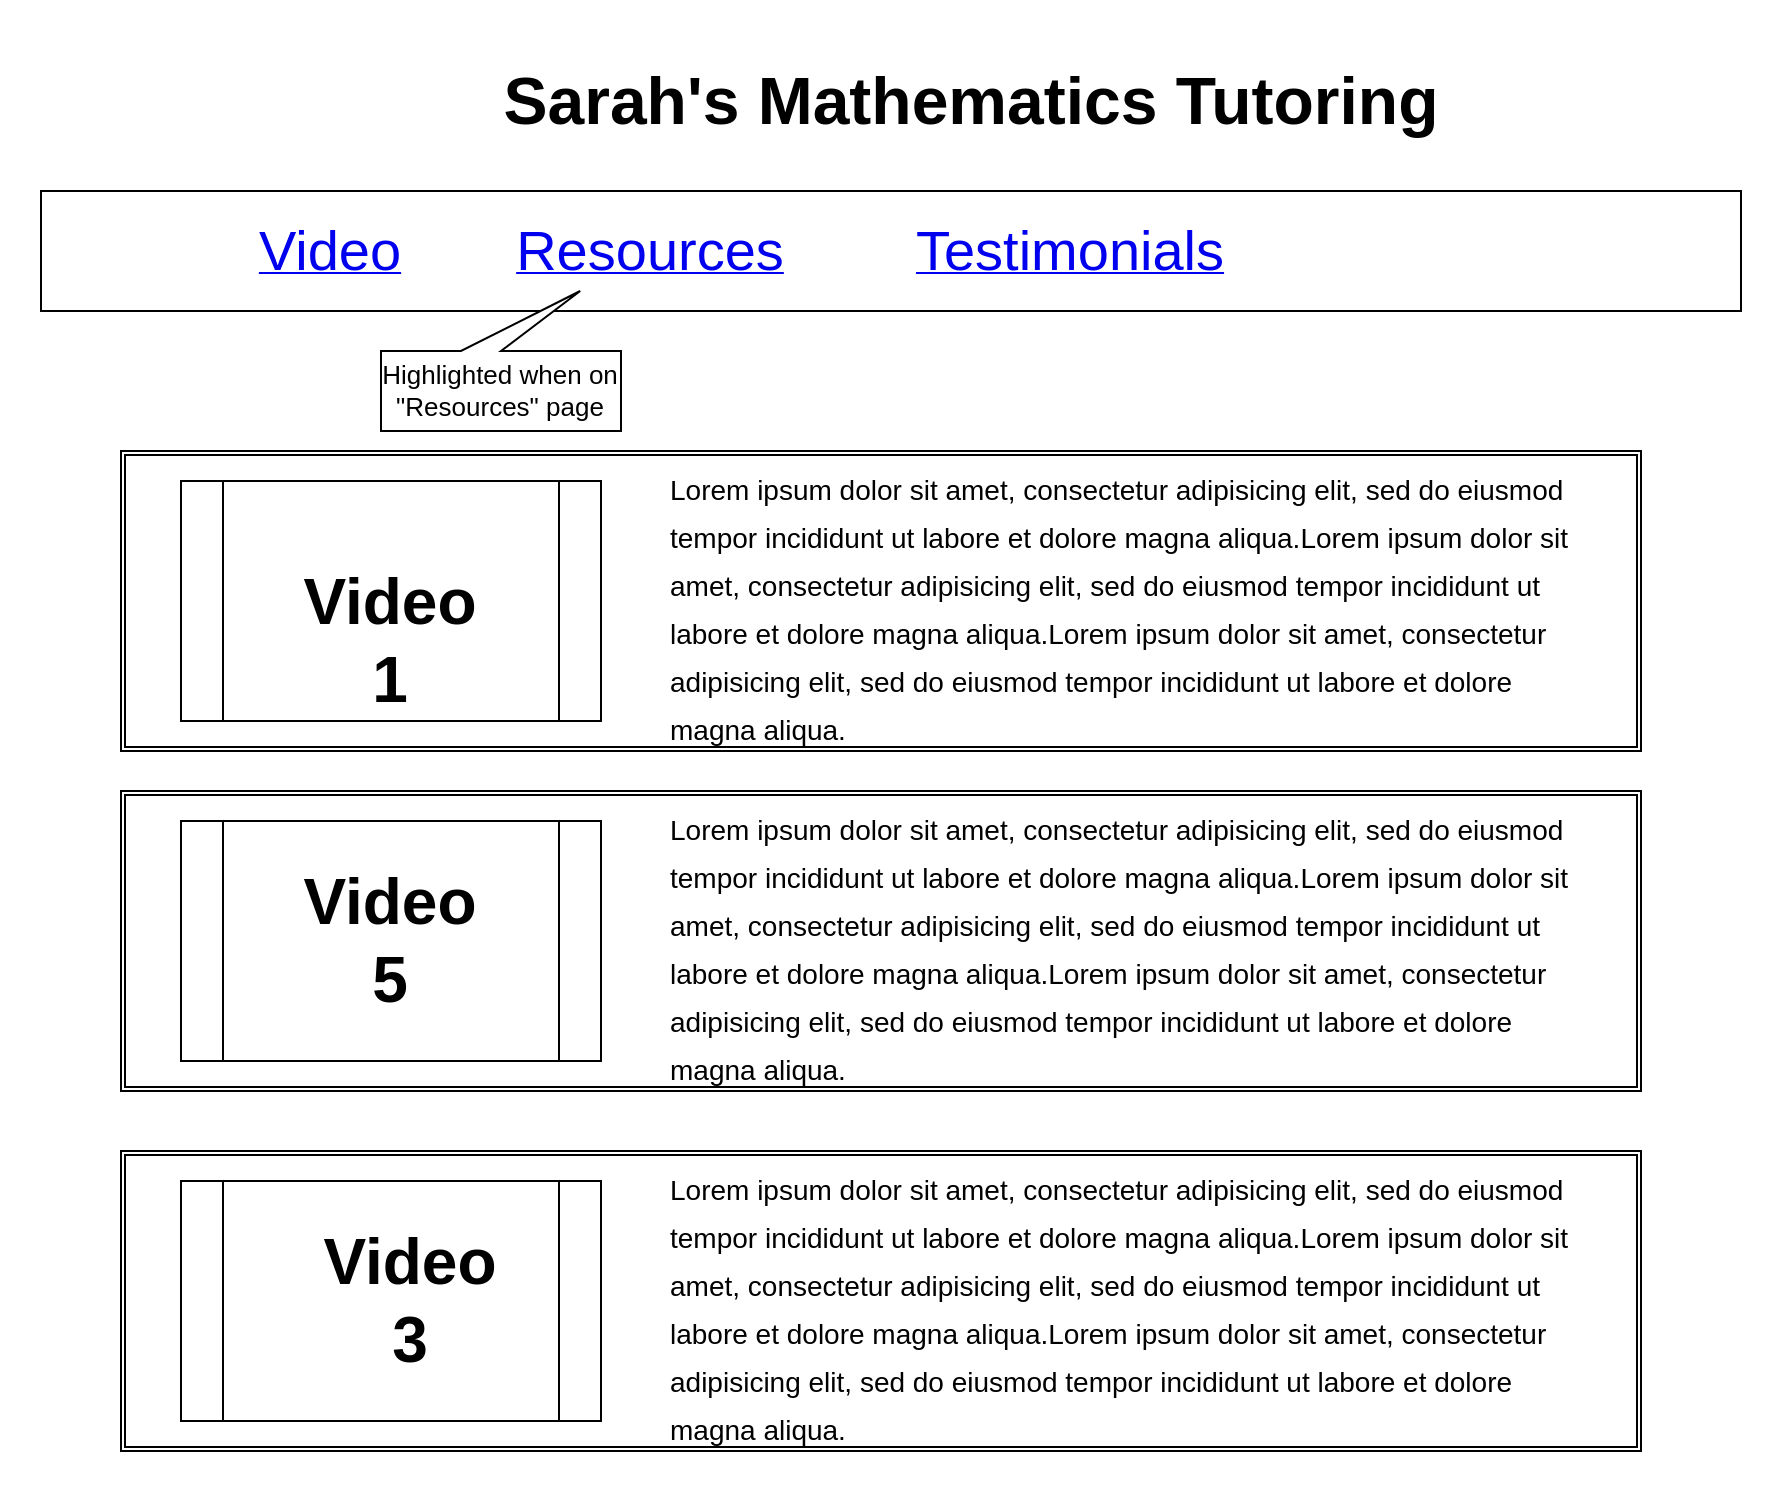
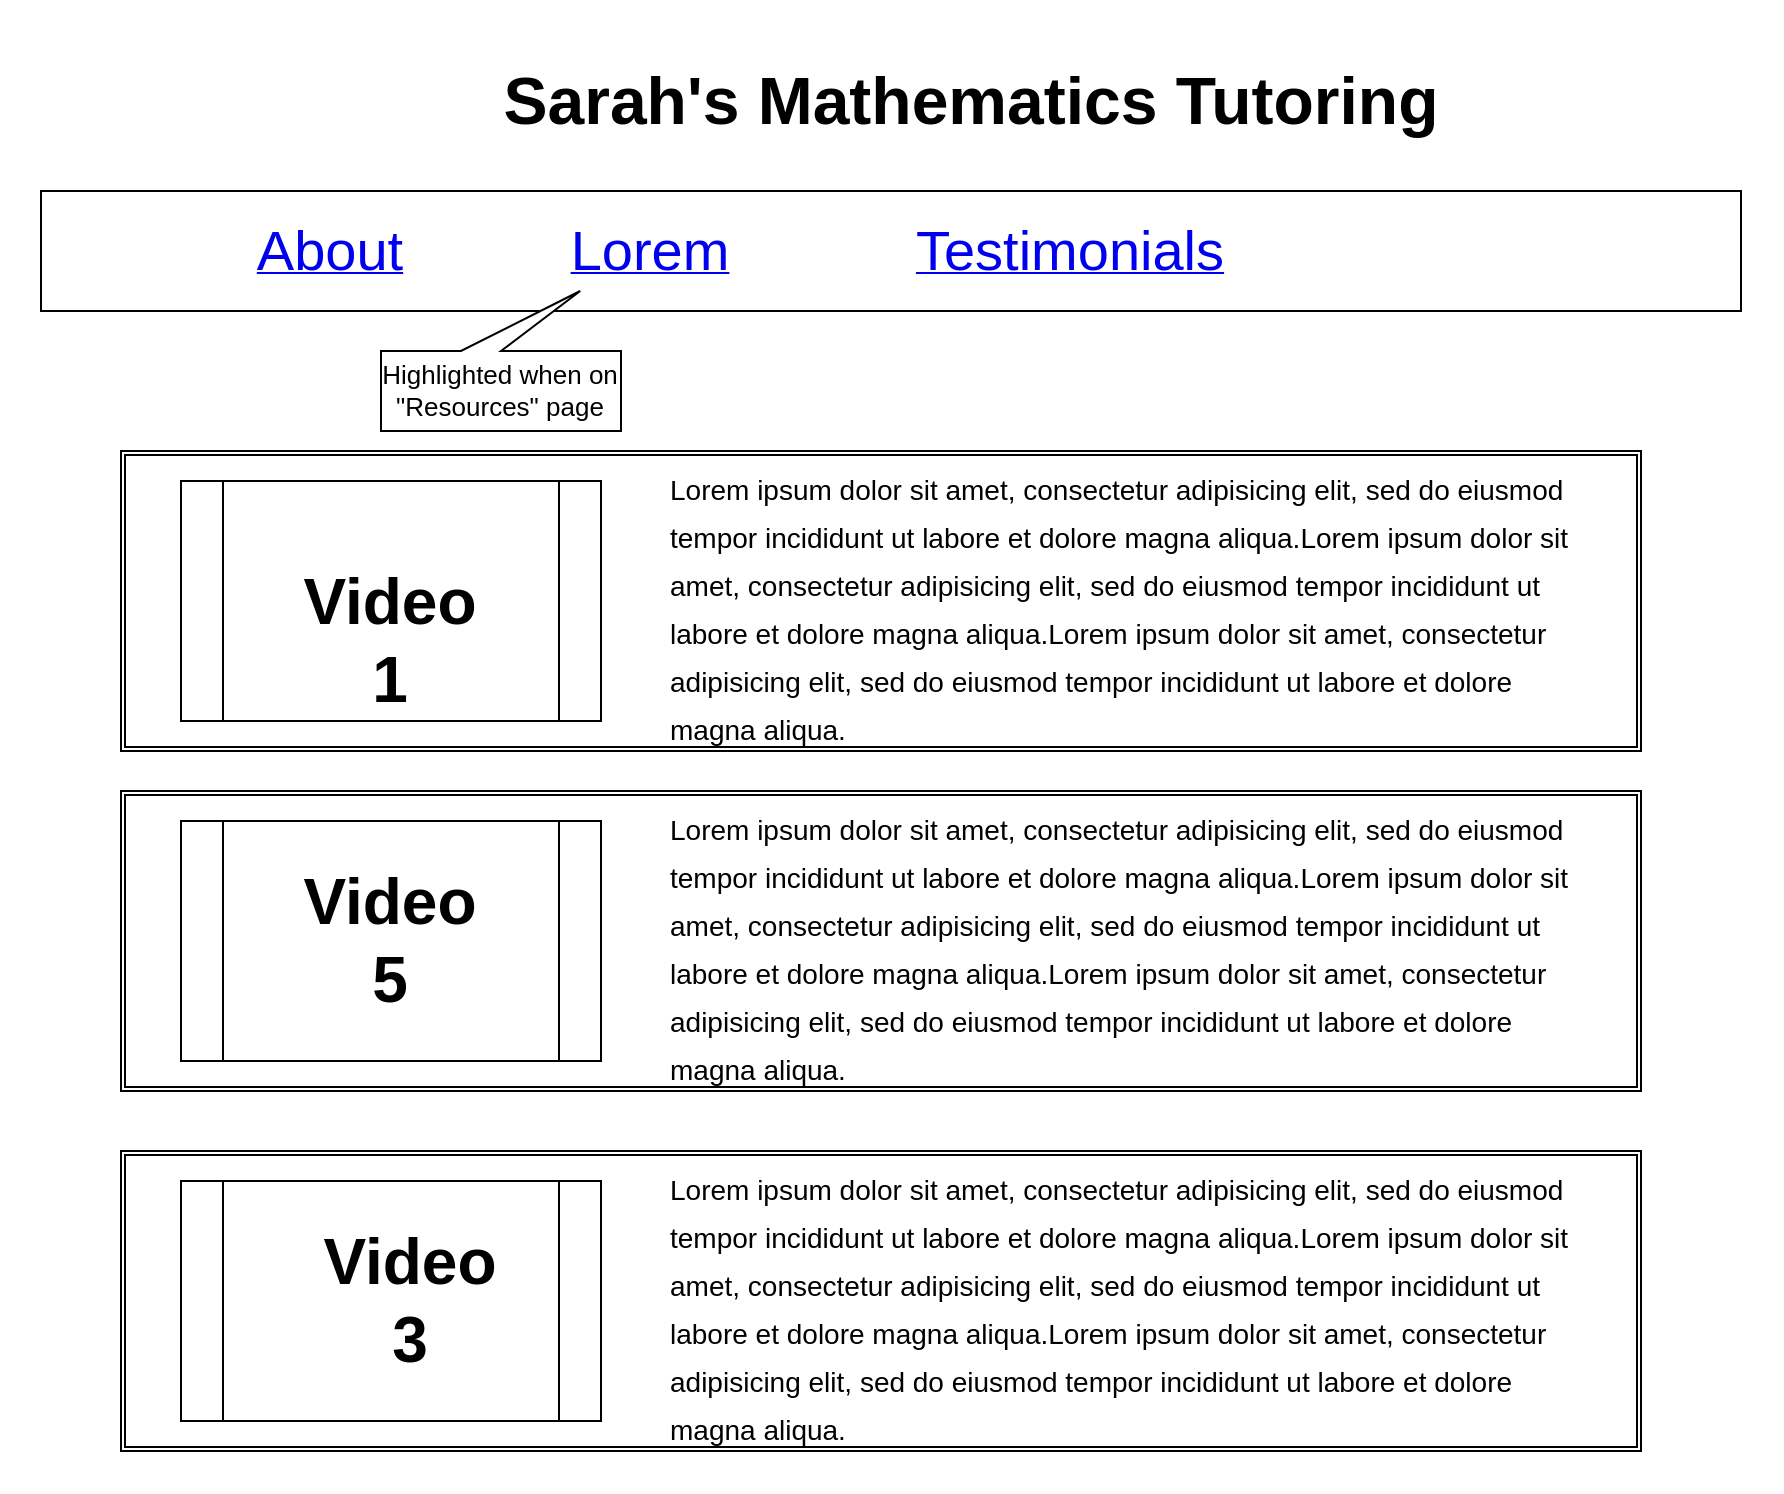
(331, 251) -> (331, 251)
(651, 251) -> (651, 251)
